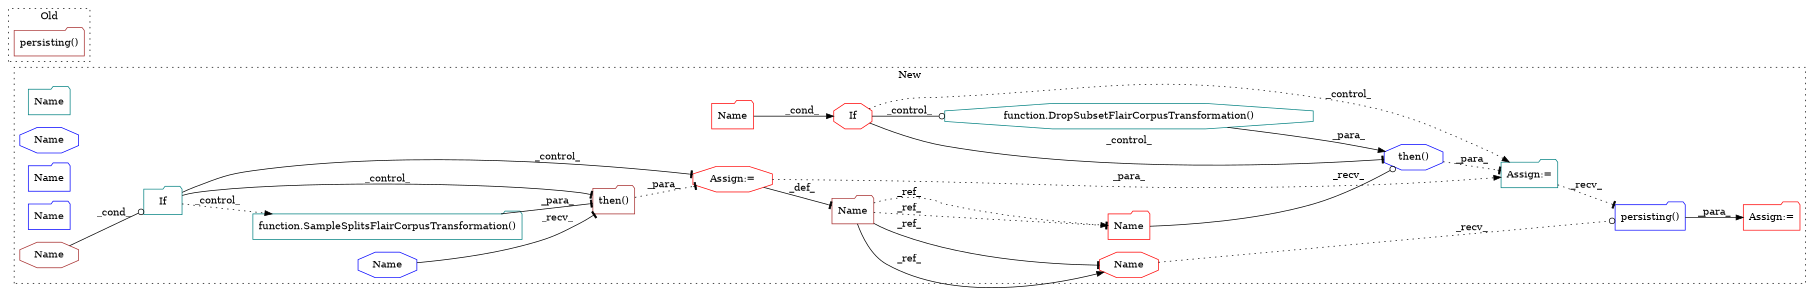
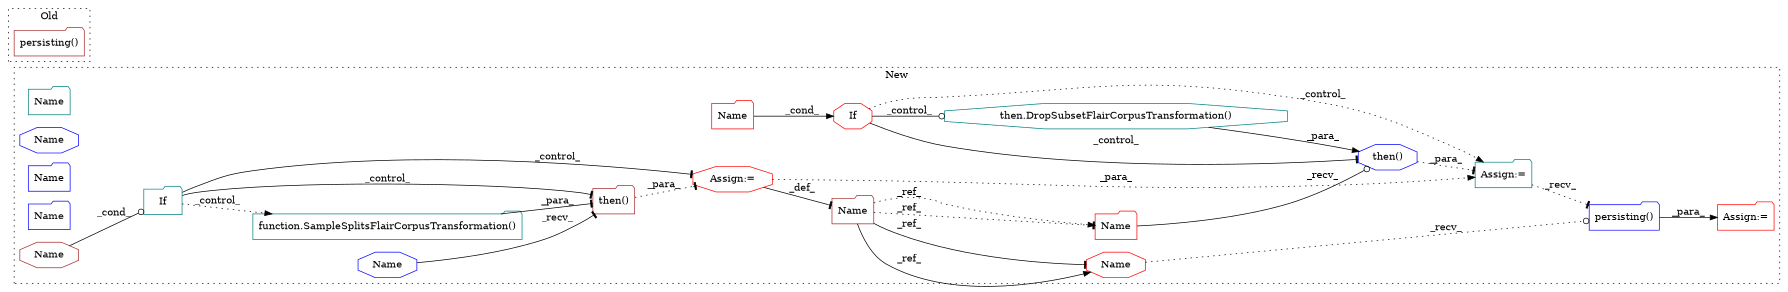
(1129, 116) -> (1116, 116)
